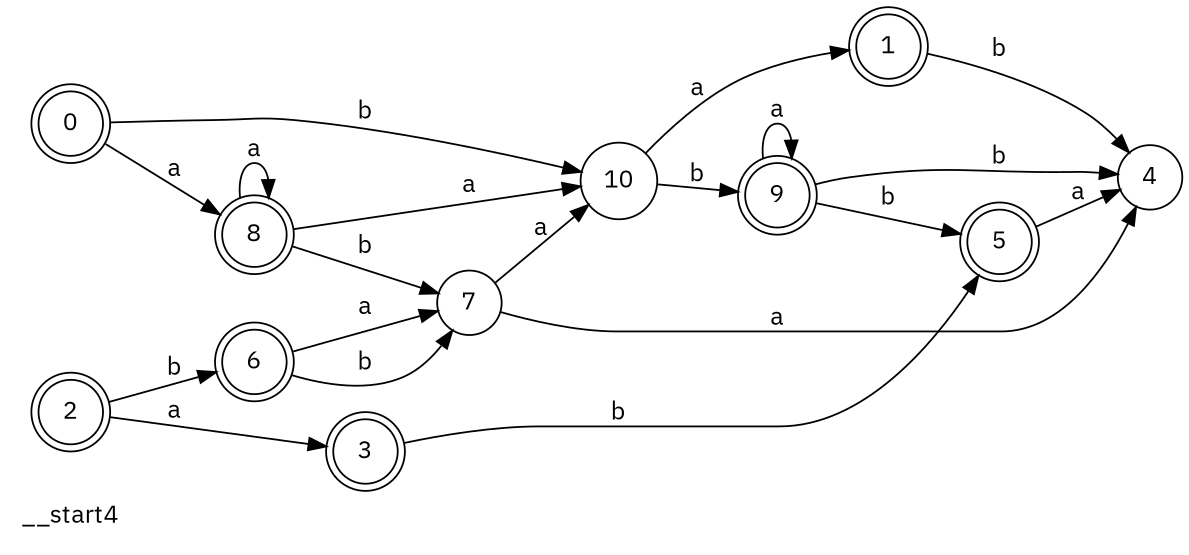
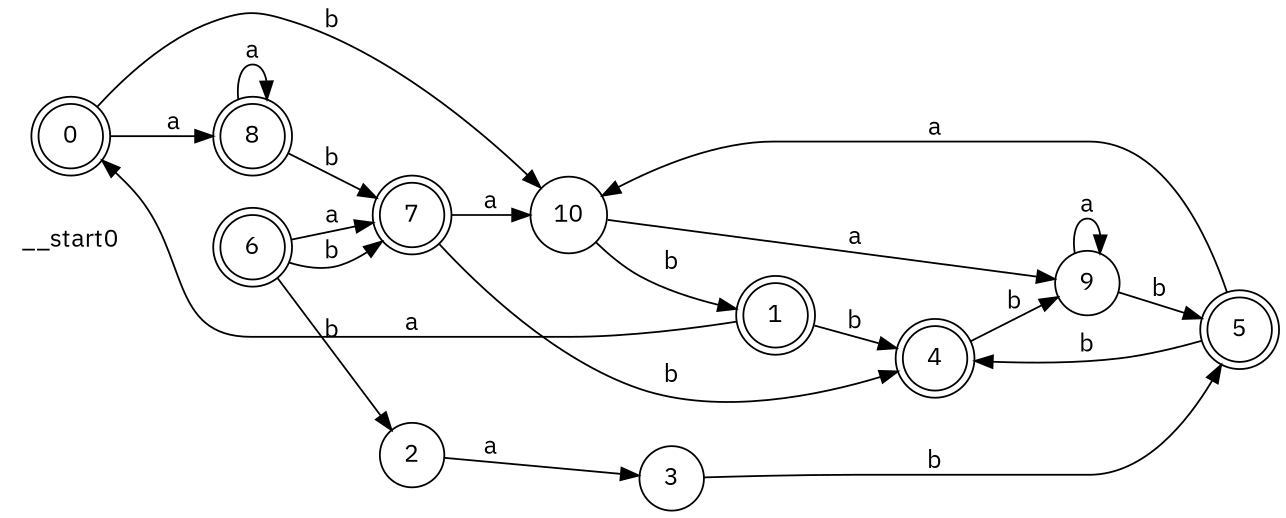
(698, 89) -> (672, 262)
(957, 170) -> (1006, 323)
(698, 175) -> (855, 237)
(1150, 177) -> (935, 358)
(1078, 193) -> (1087, 345)
(777, 195) -> (1087, 283)
(428, 209) -> (958, 142)
(469, 303) -> (412, 215)
(777, 318) -> (672, 375)
none -> (381, 337)
(154, 389) -> (332, 350)
(71, 412) -> (412, 455)
(366, 452) -> (672, 478)
(71, 516) -> (71, 240)
